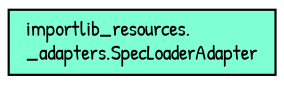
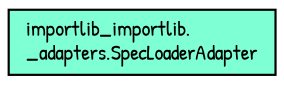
(142, 42) -> (142, 42)
